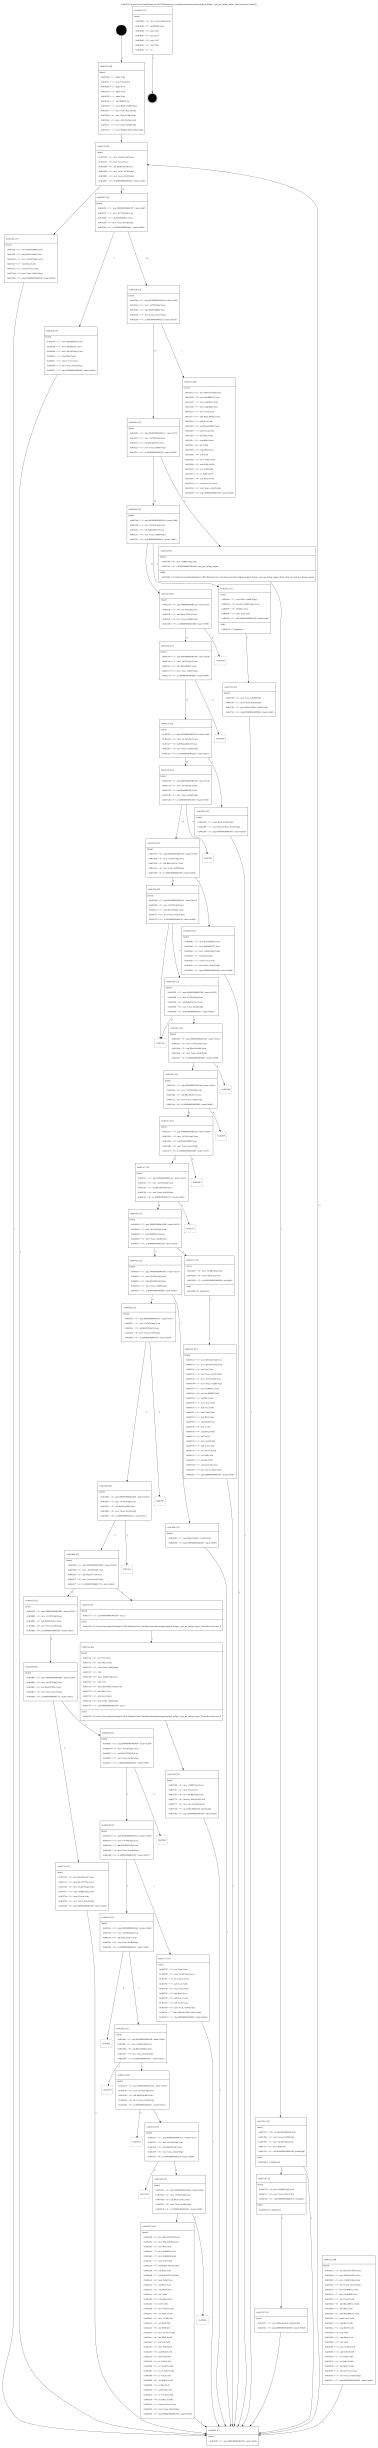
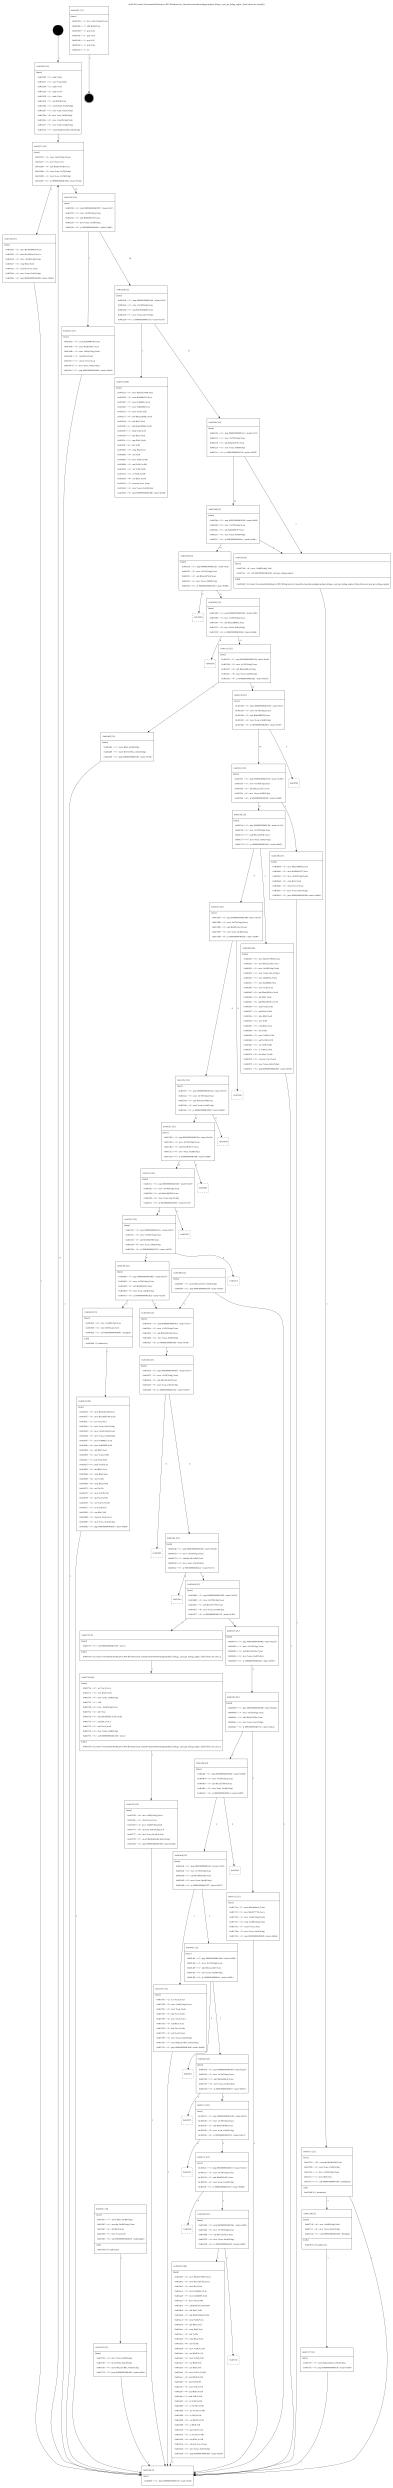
(168, 584) -> (270, 546)
(162, 980) -> (264, 896)
(182, 1408) -> (185, 1300)
